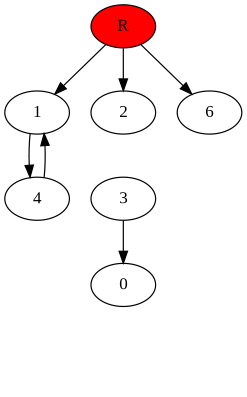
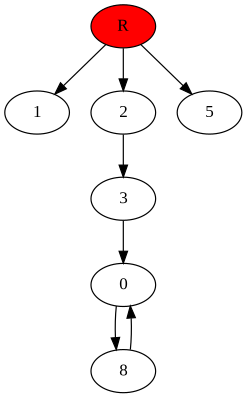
(210, 113) -> (210, 113)
none -> (123, 150)
(37, 199) -> none
none -> (123, 371)
